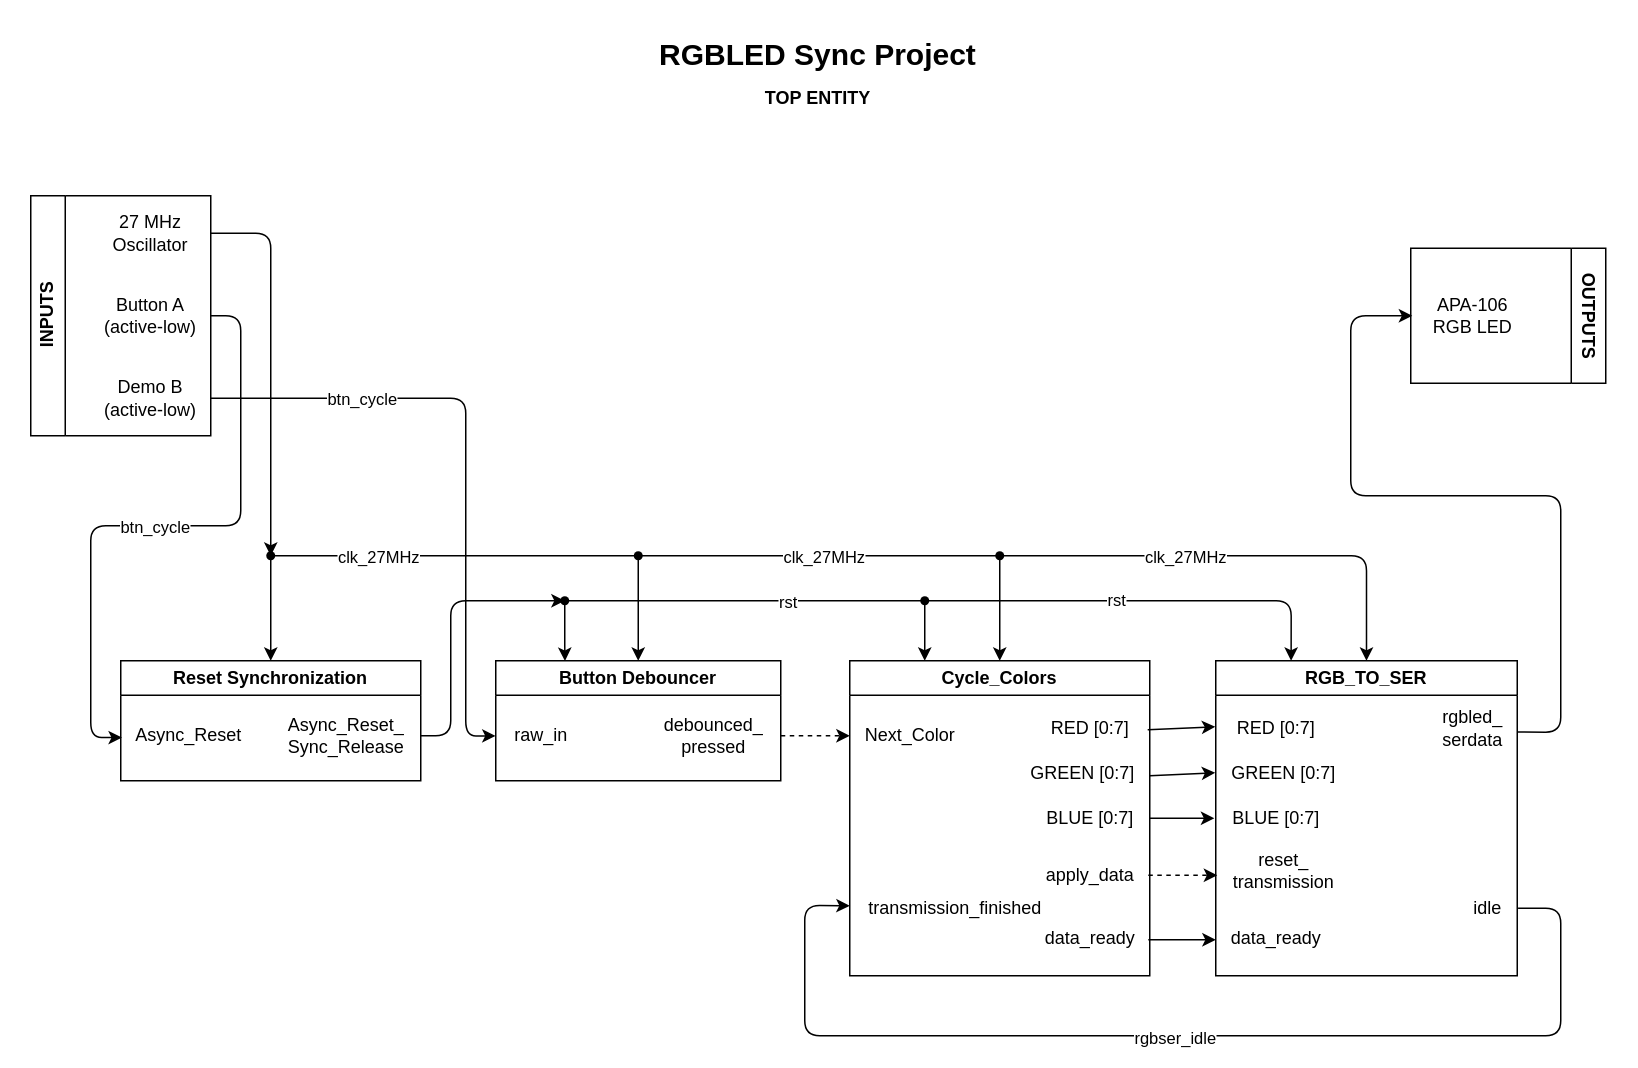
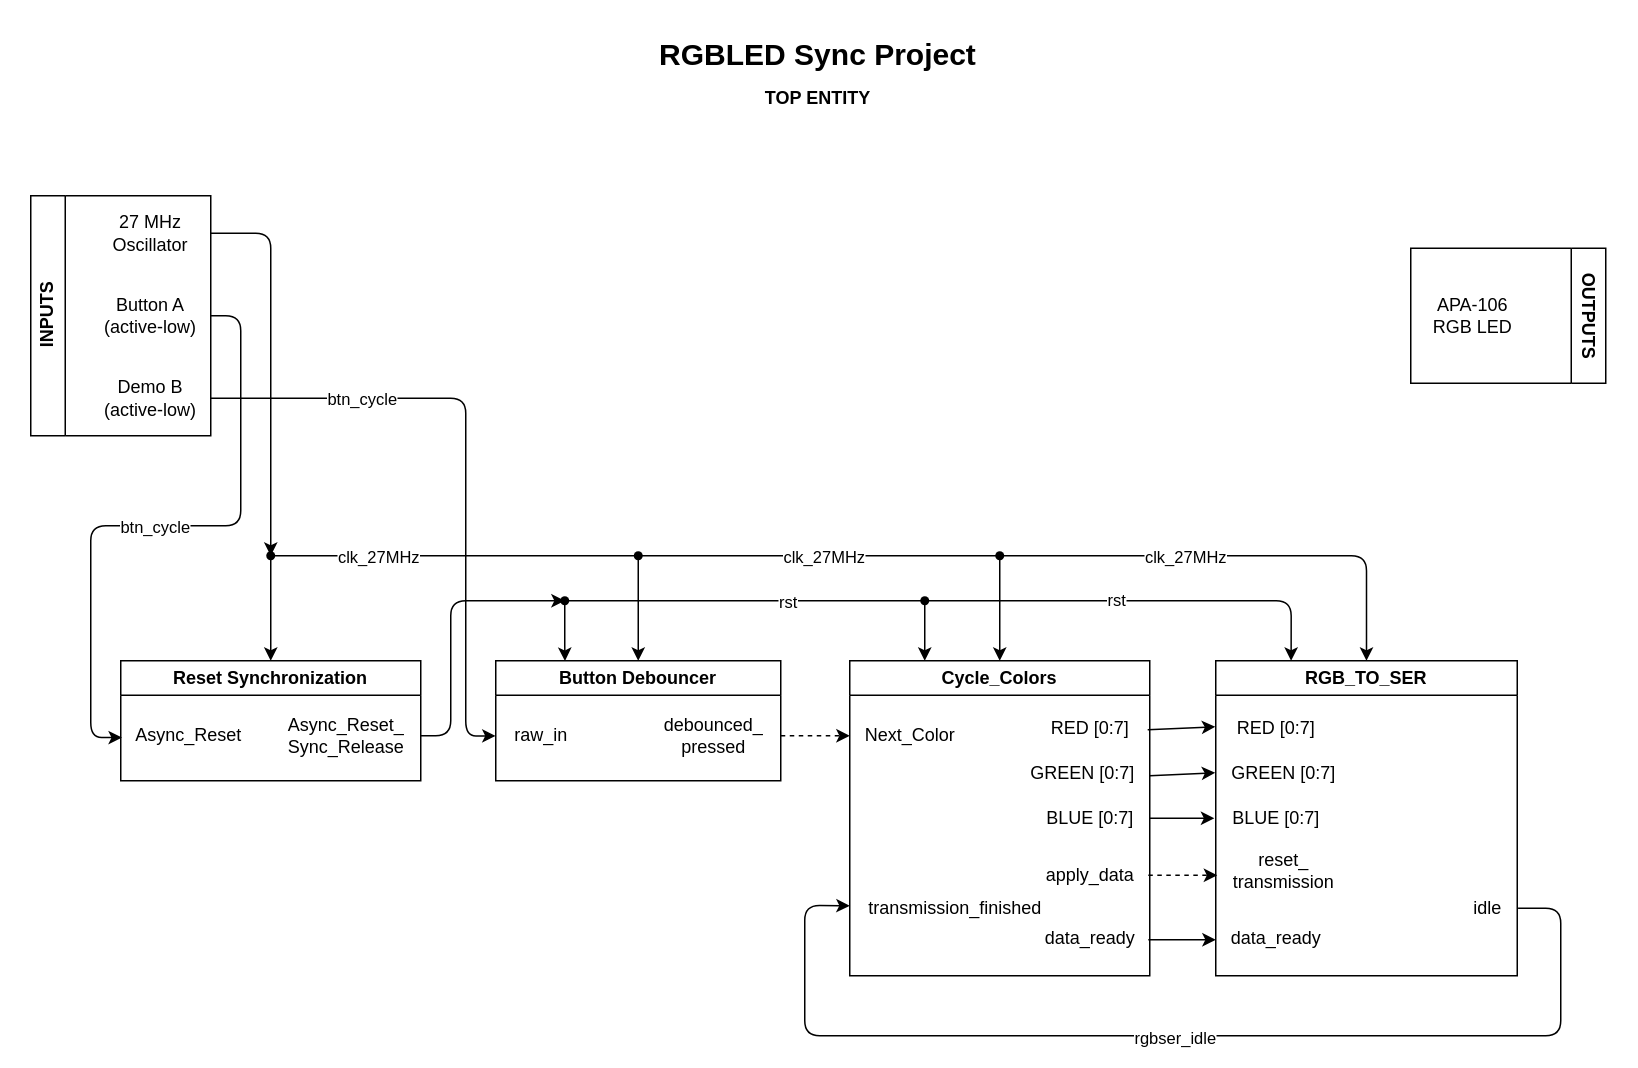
(1479, 496) -> none
(1472, 728) -> none
